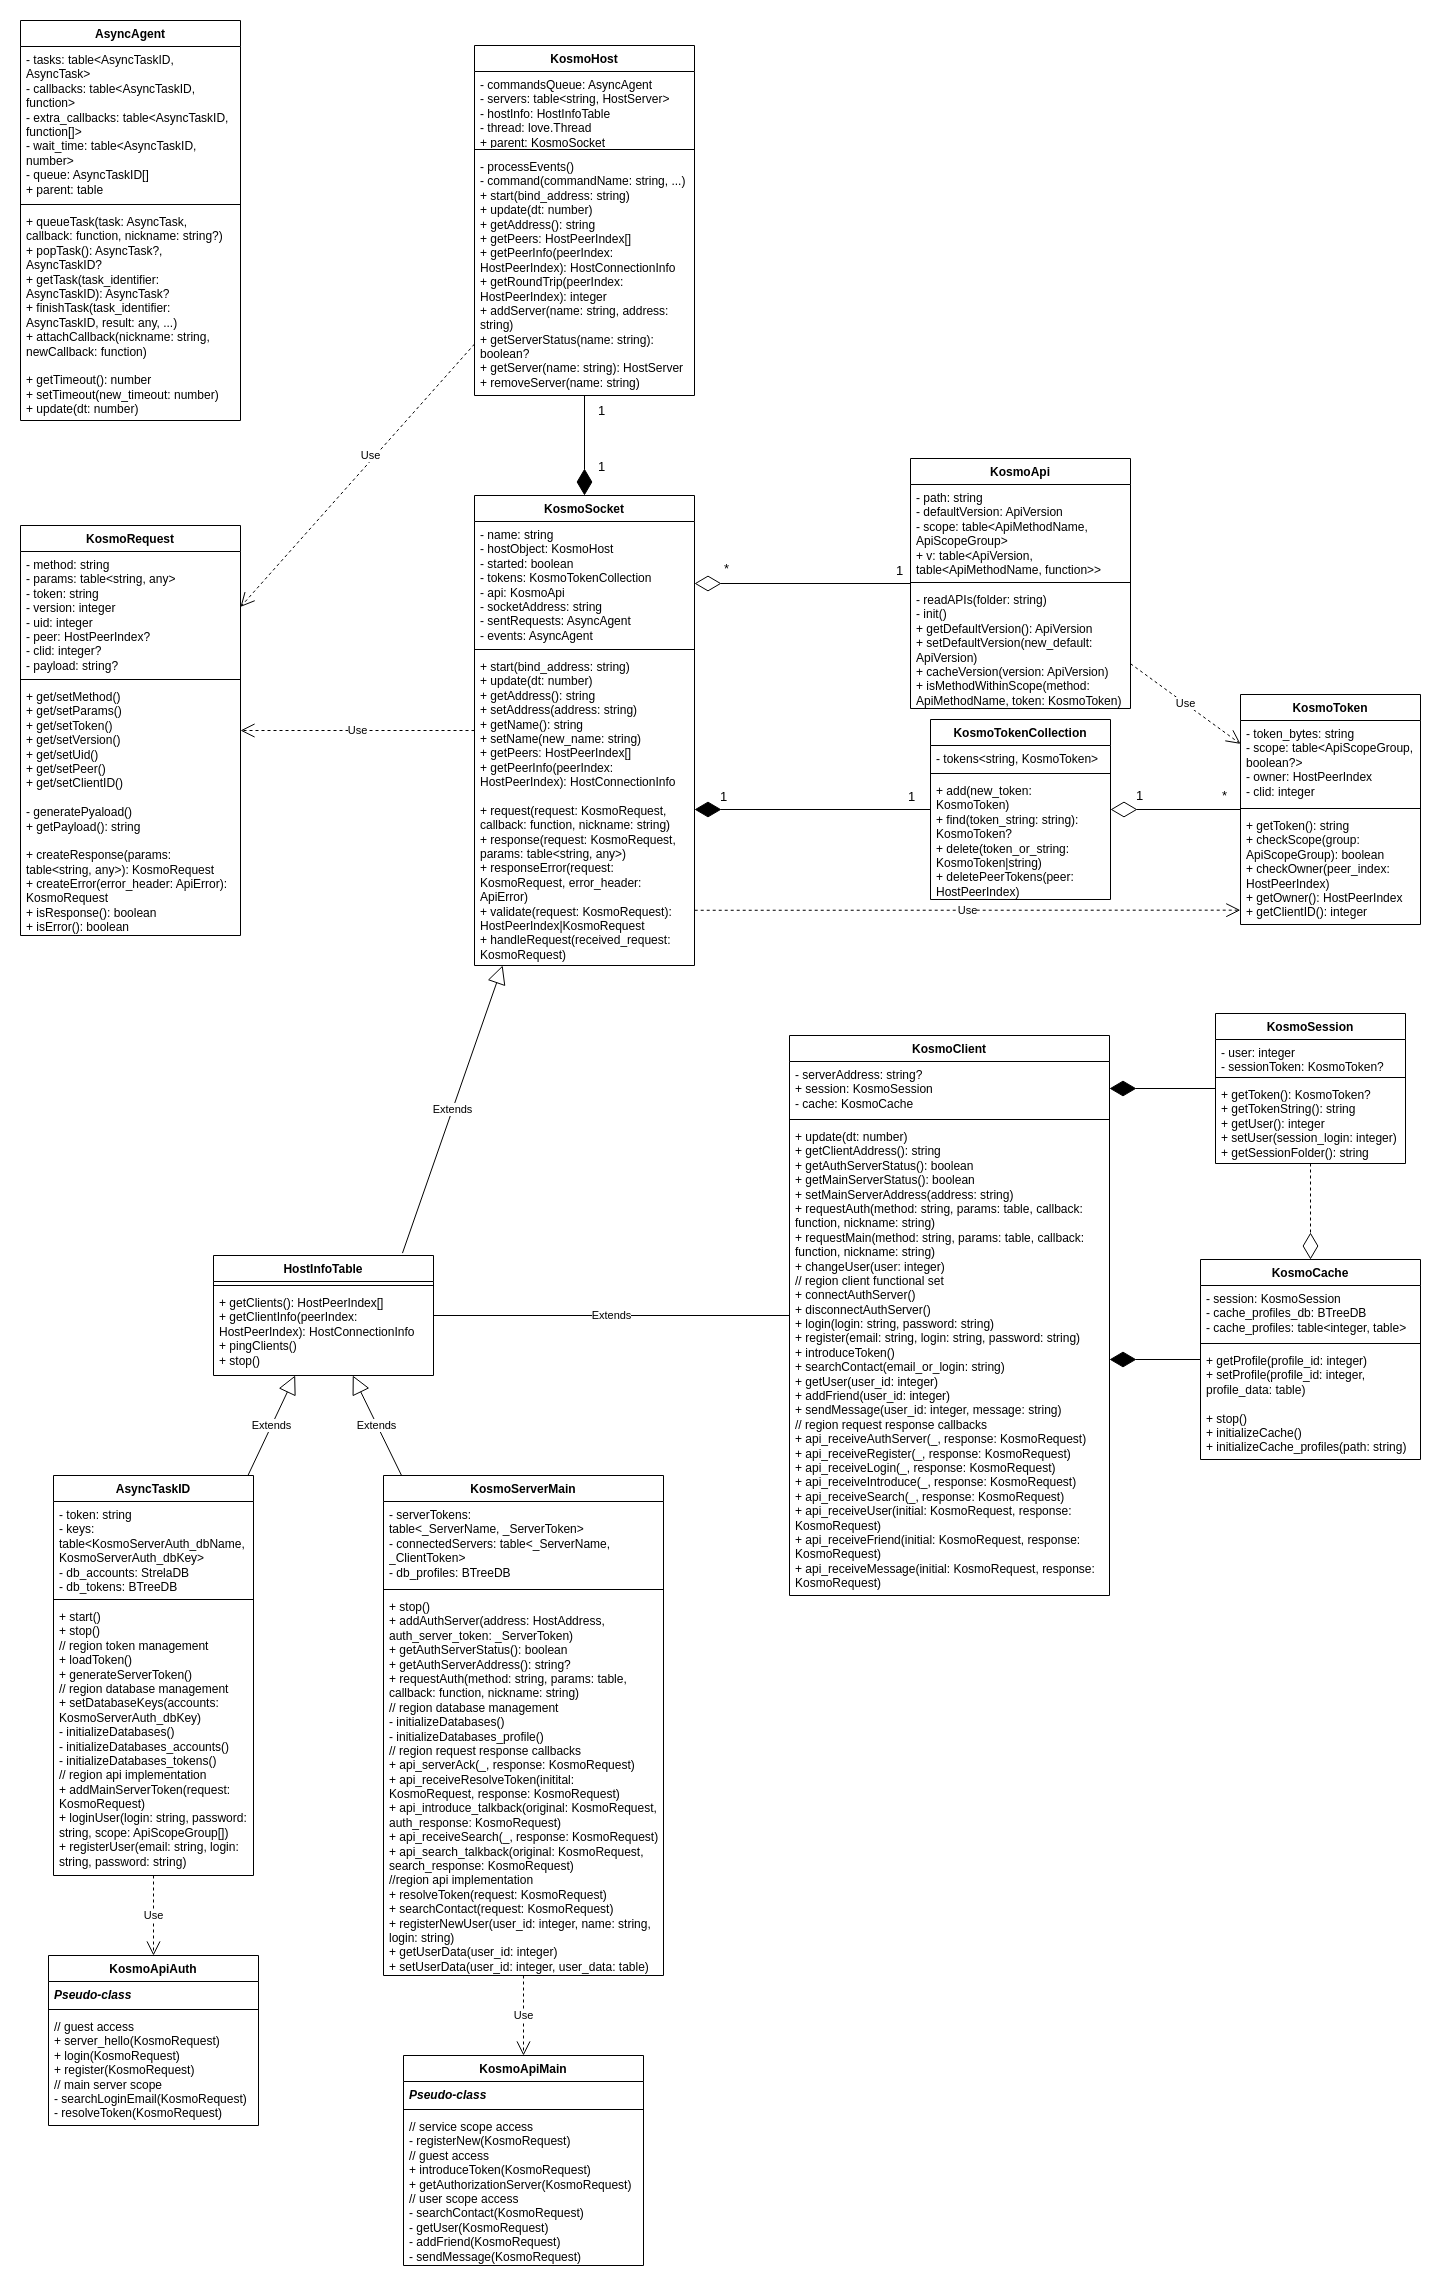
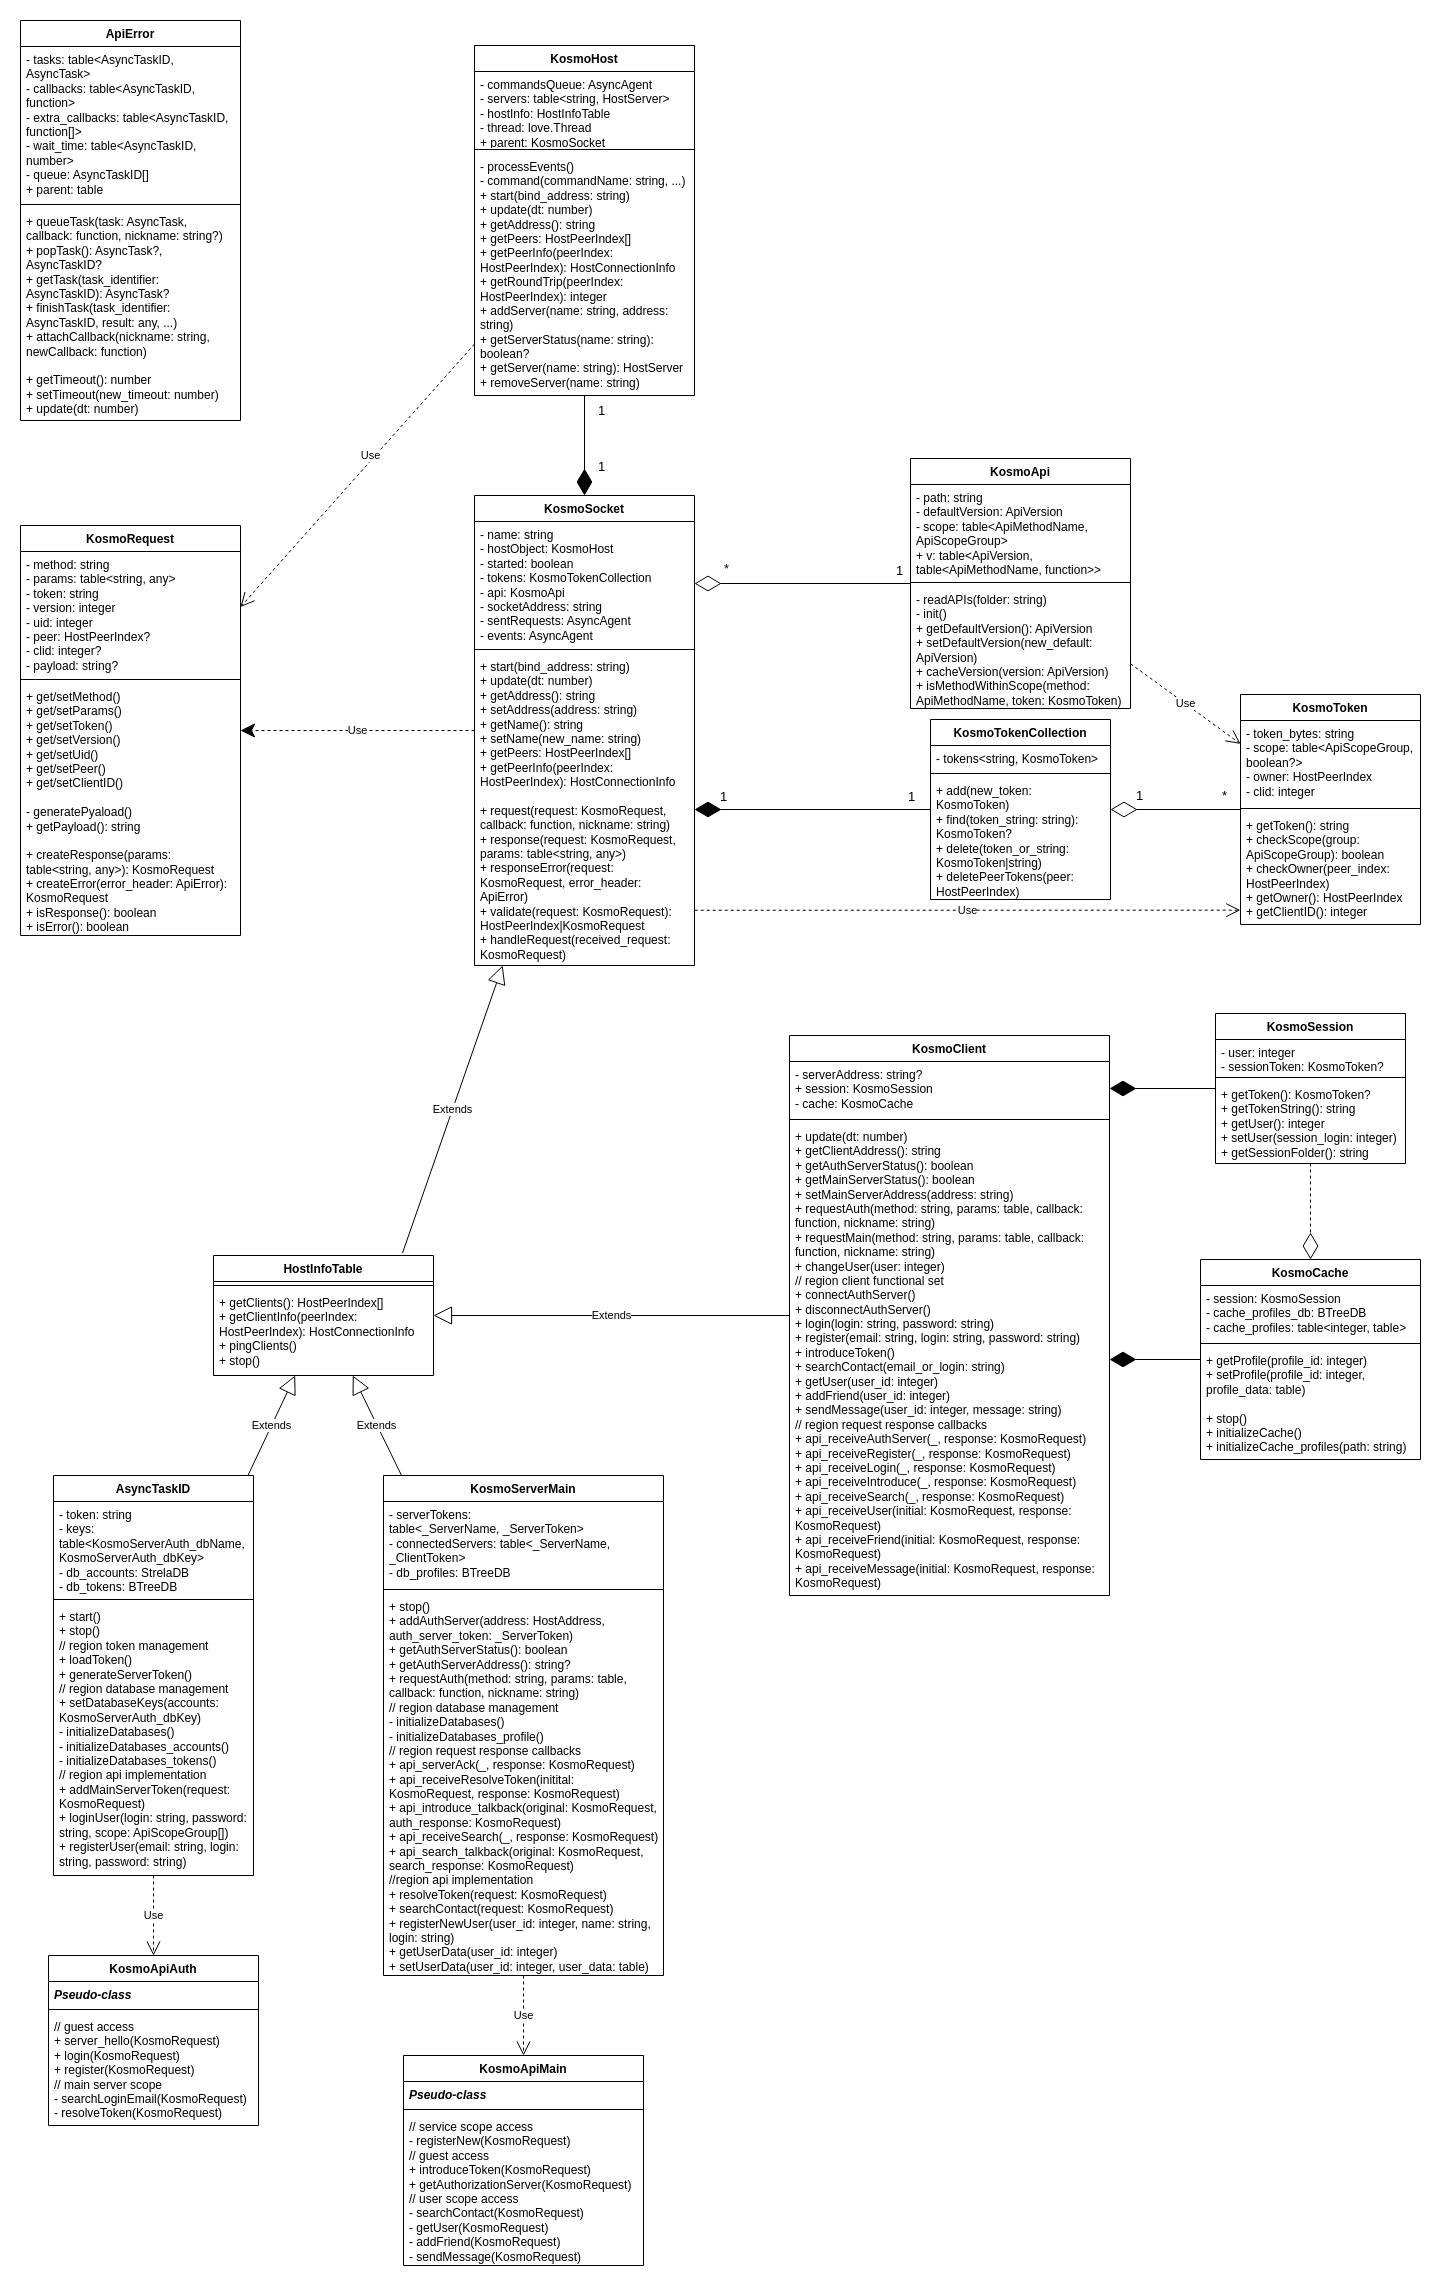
(131, 35) -> (131, 35)
(249, 731) -> (253, 731)
(445, 1316) -> (453, 1316)
